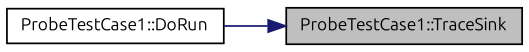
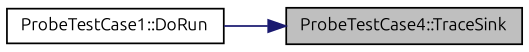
(404, 26) -> (404, 26)
